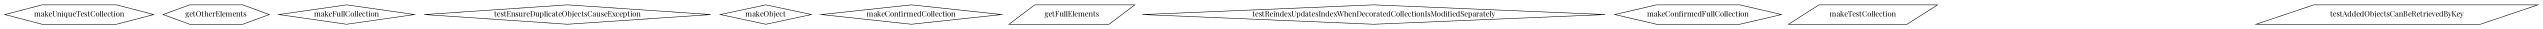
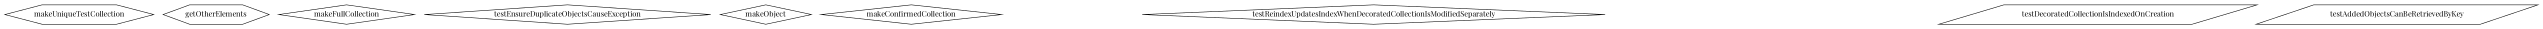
(1072, 15) -> none
(1698, 15) -> none
(1863, 15) -> none
none -> (2098, 15)
